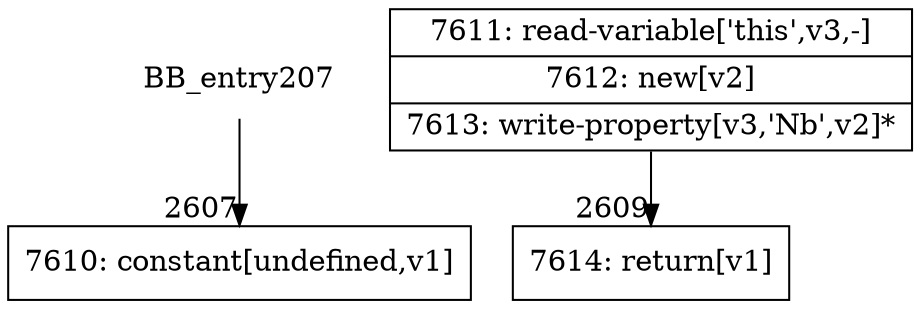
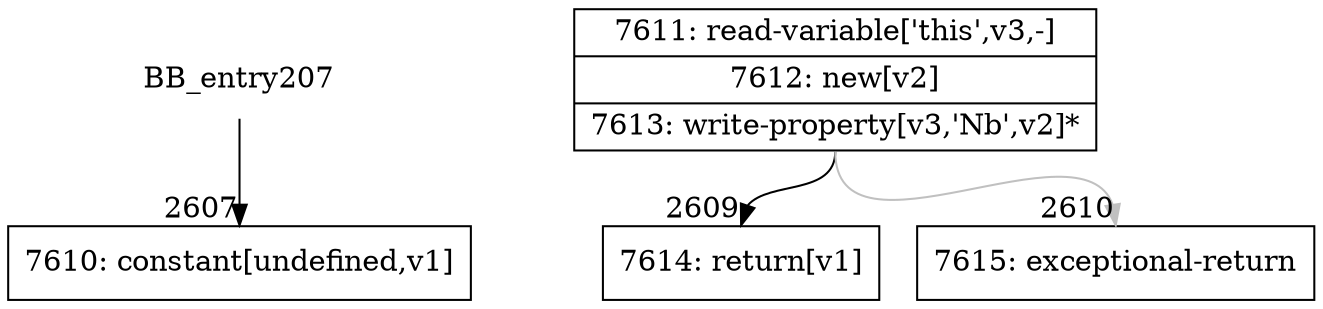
none -> (1116, 263)
